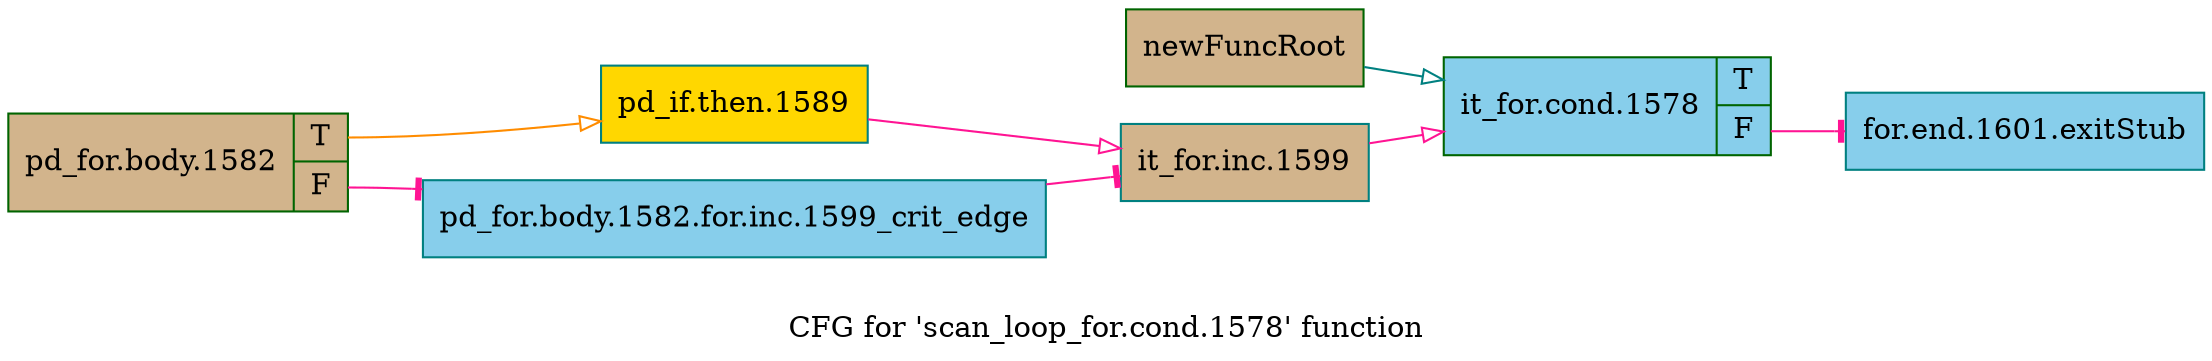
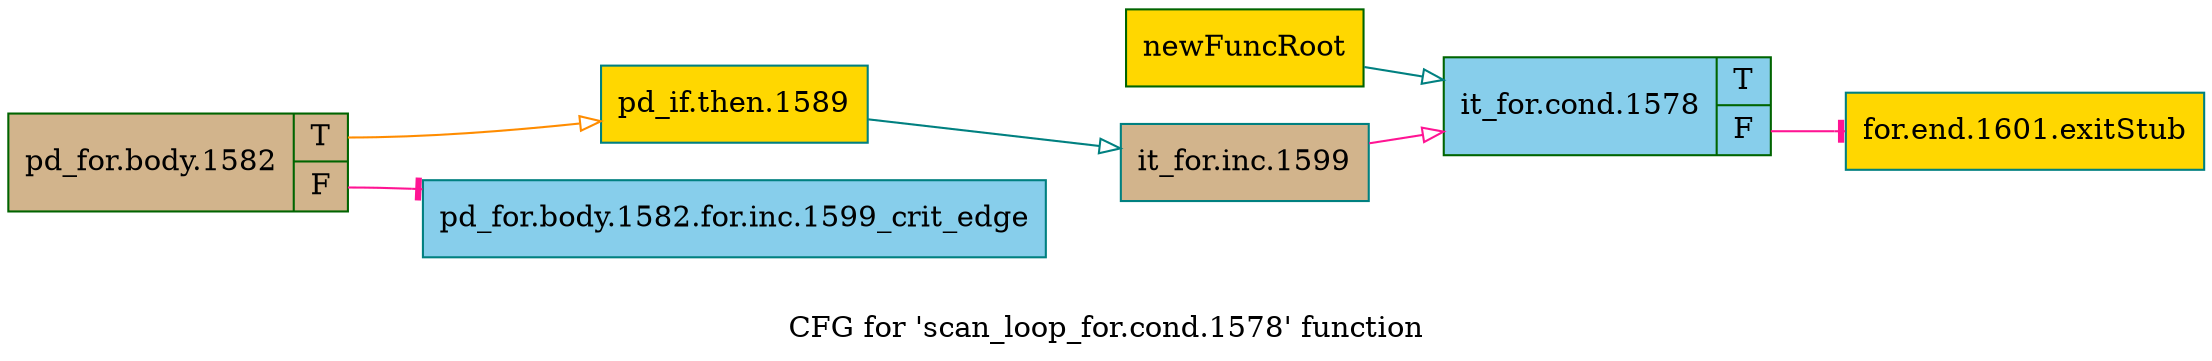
(1245, 48) -> (1245, 48)
(2025, 131) -> (2025, 131)
(984, 133) -> (984, 133)
(1078, 181) -> none
